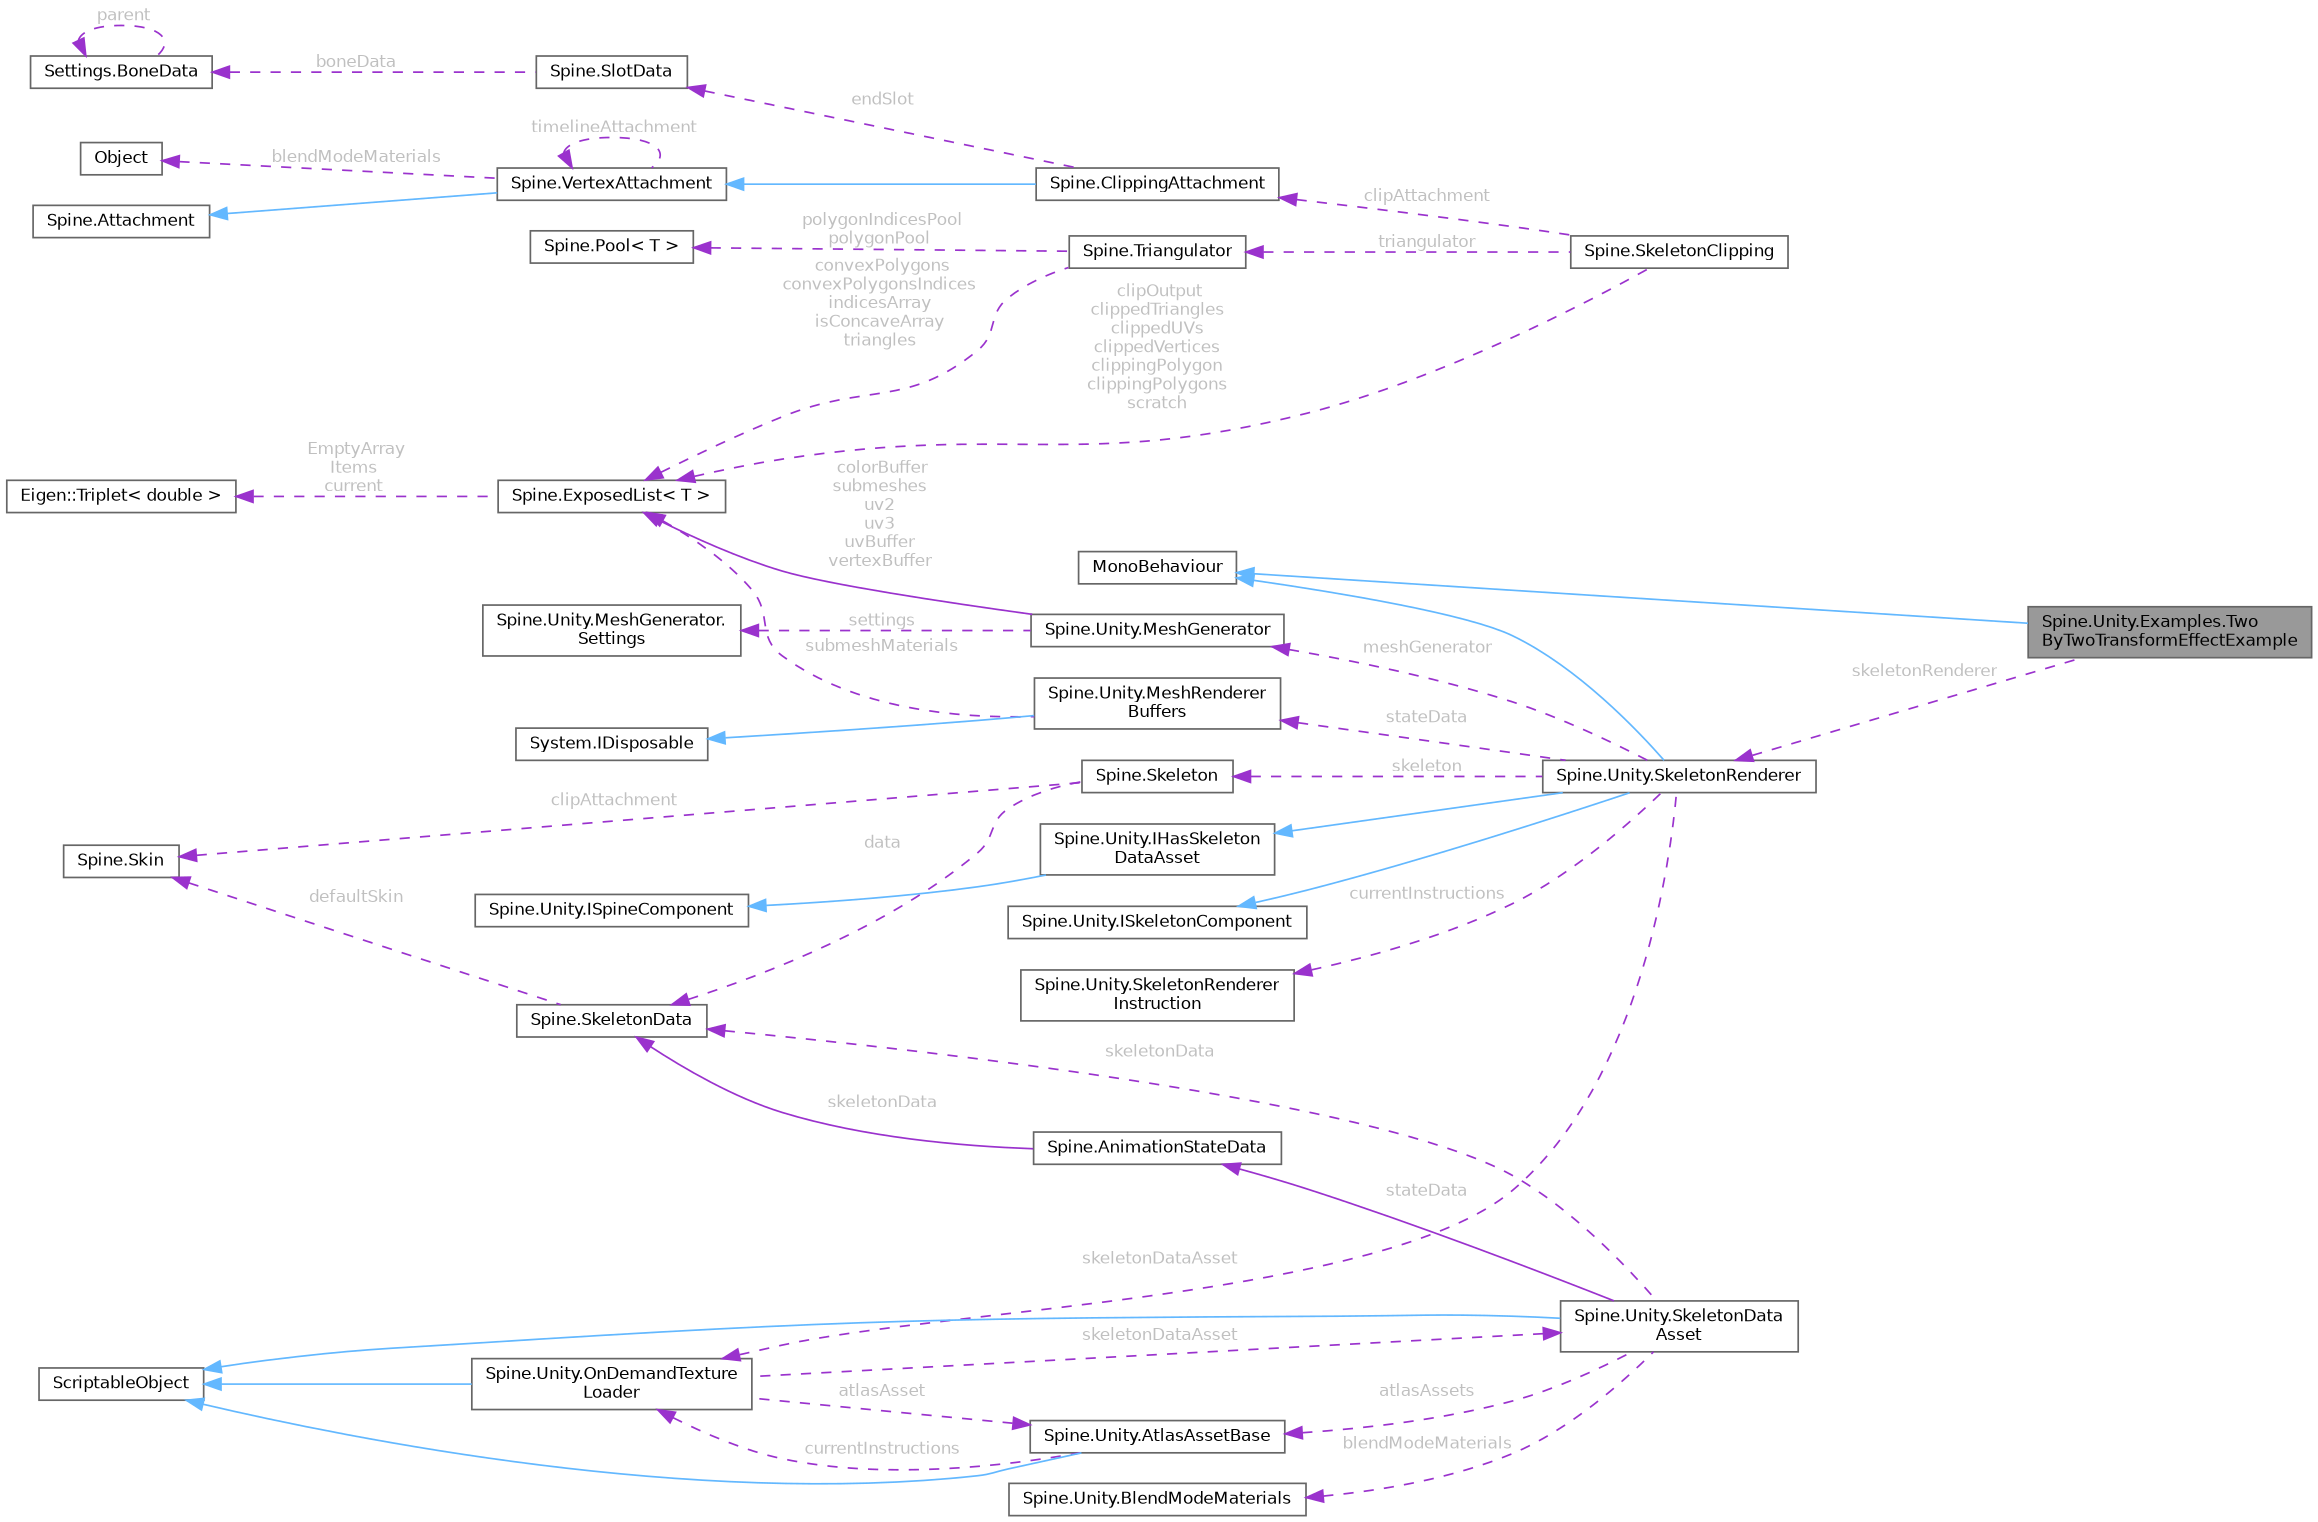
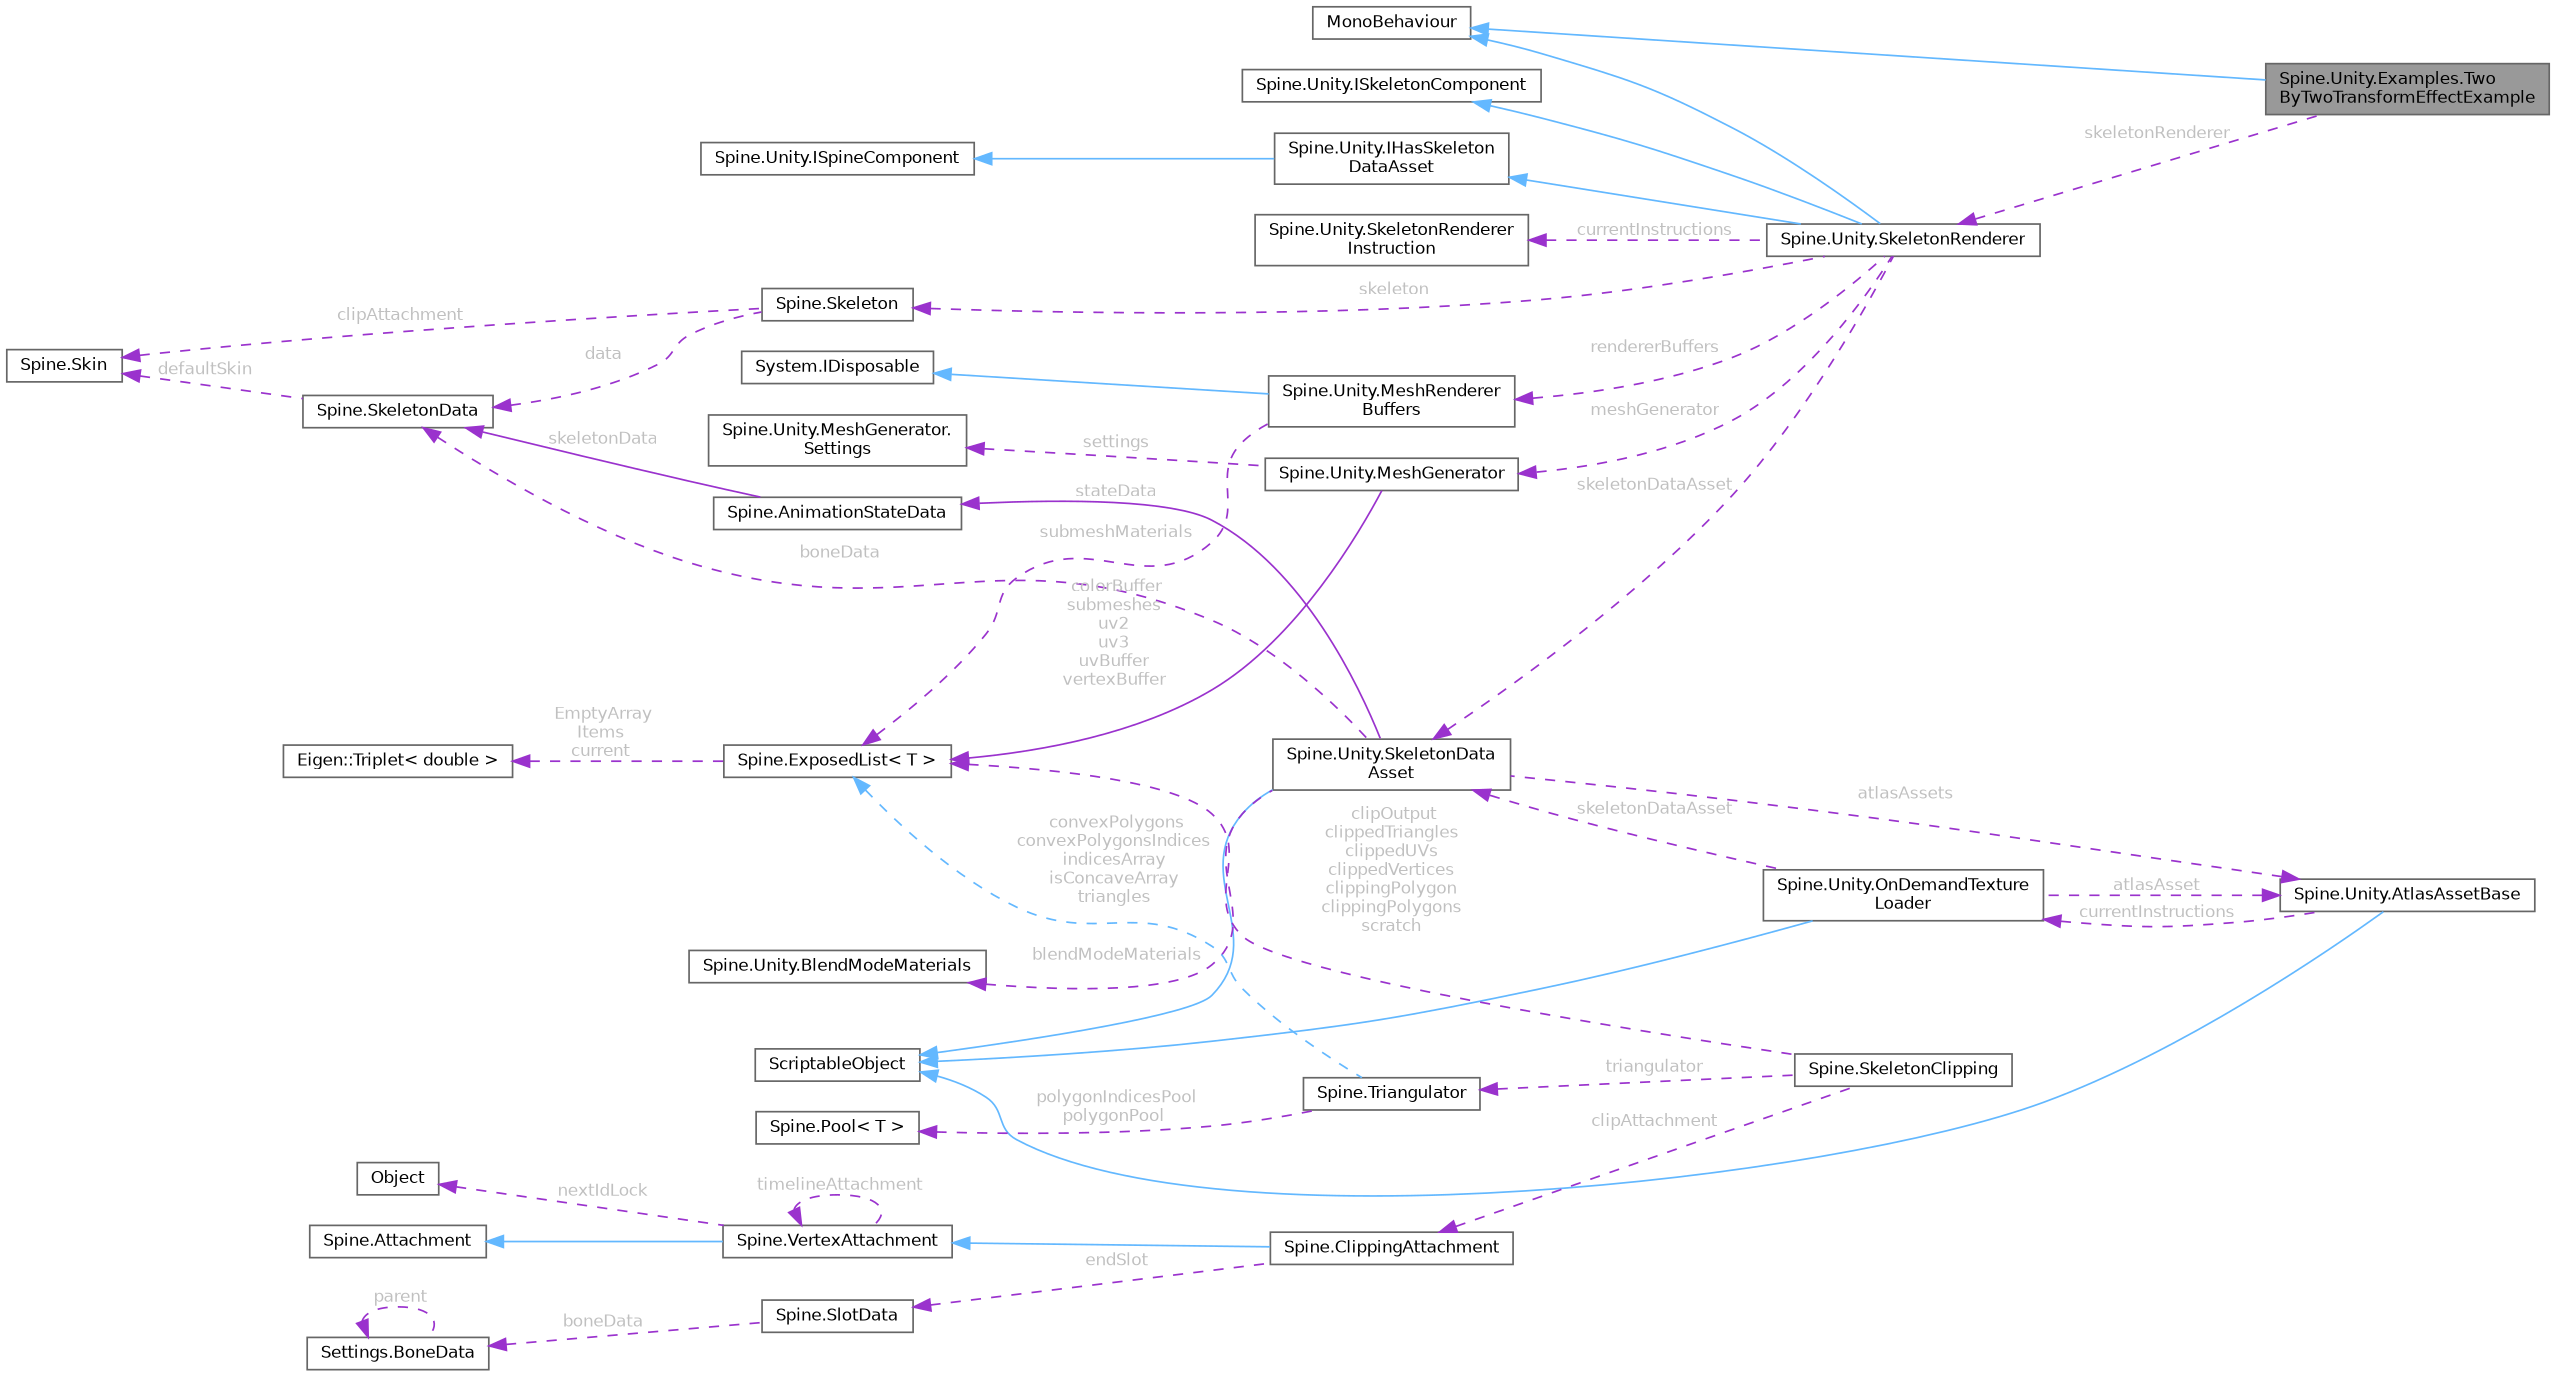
(354, 158) -> (601, 1191)
(882, 393) -> (1120, 923)
(1425, 718) -> (1652, 348)
(1158, 1052) -> (838, 553)
(1349, 1259) -> (1704, 524)
